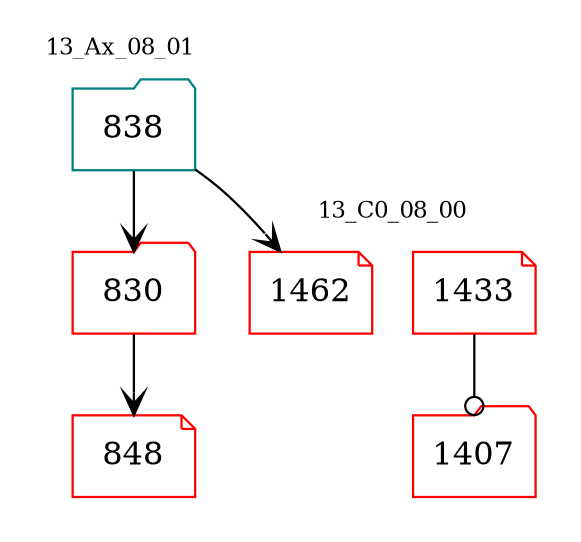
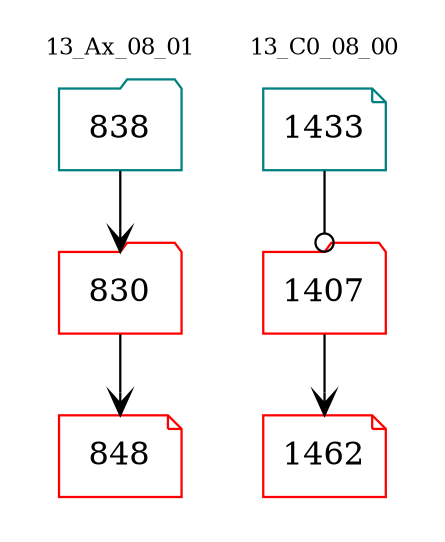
(245, 213) -> (325, 363)
(474, 293) -> (325, 129)
